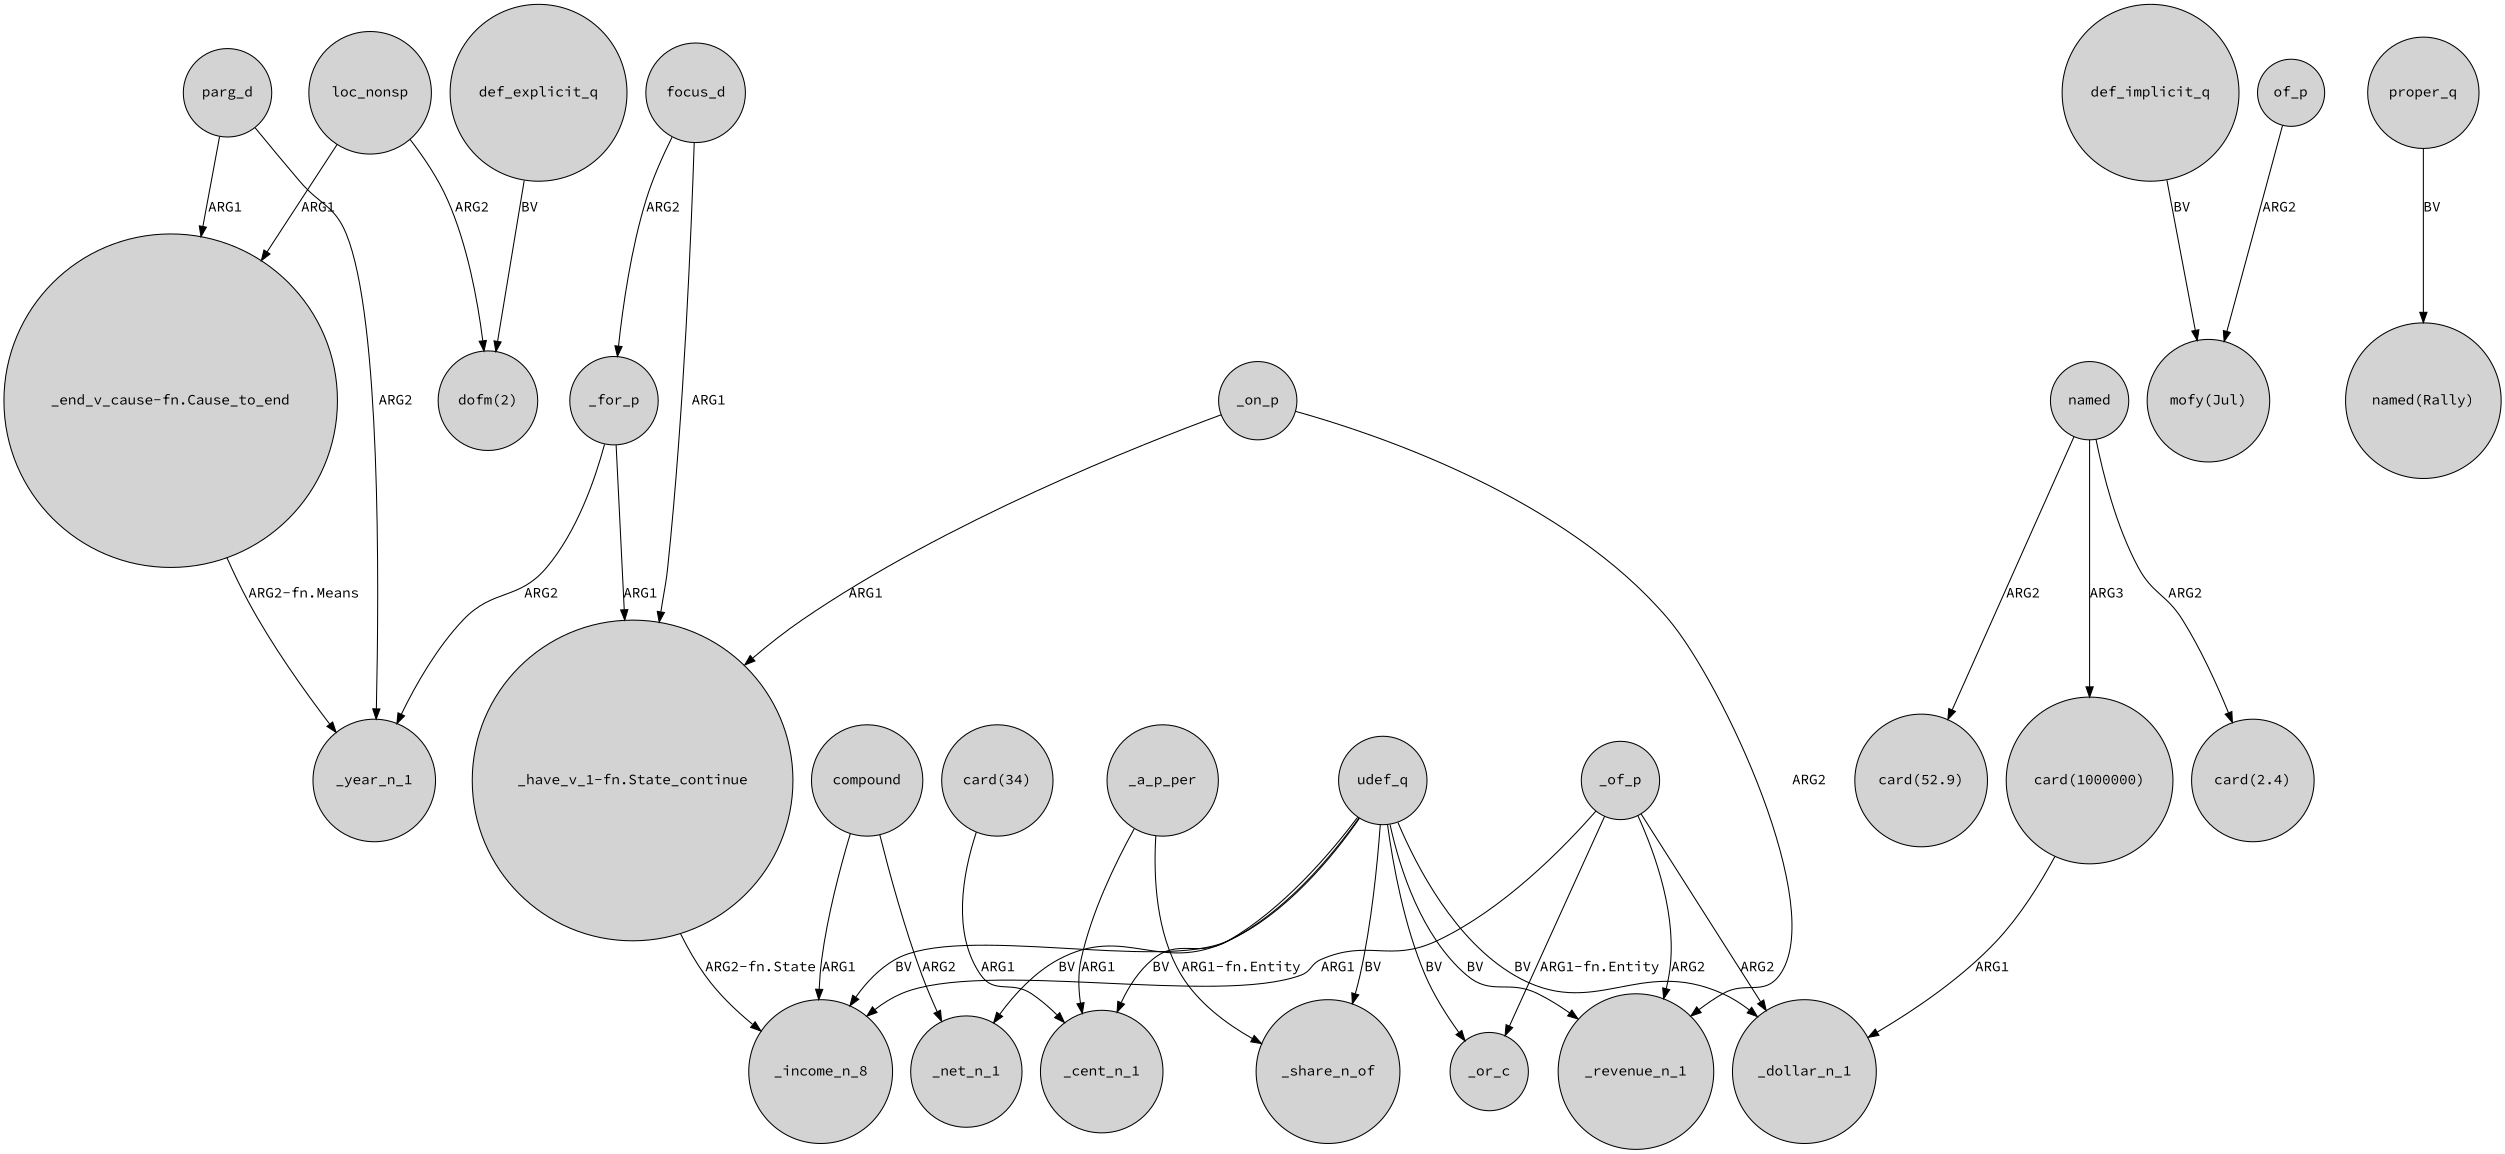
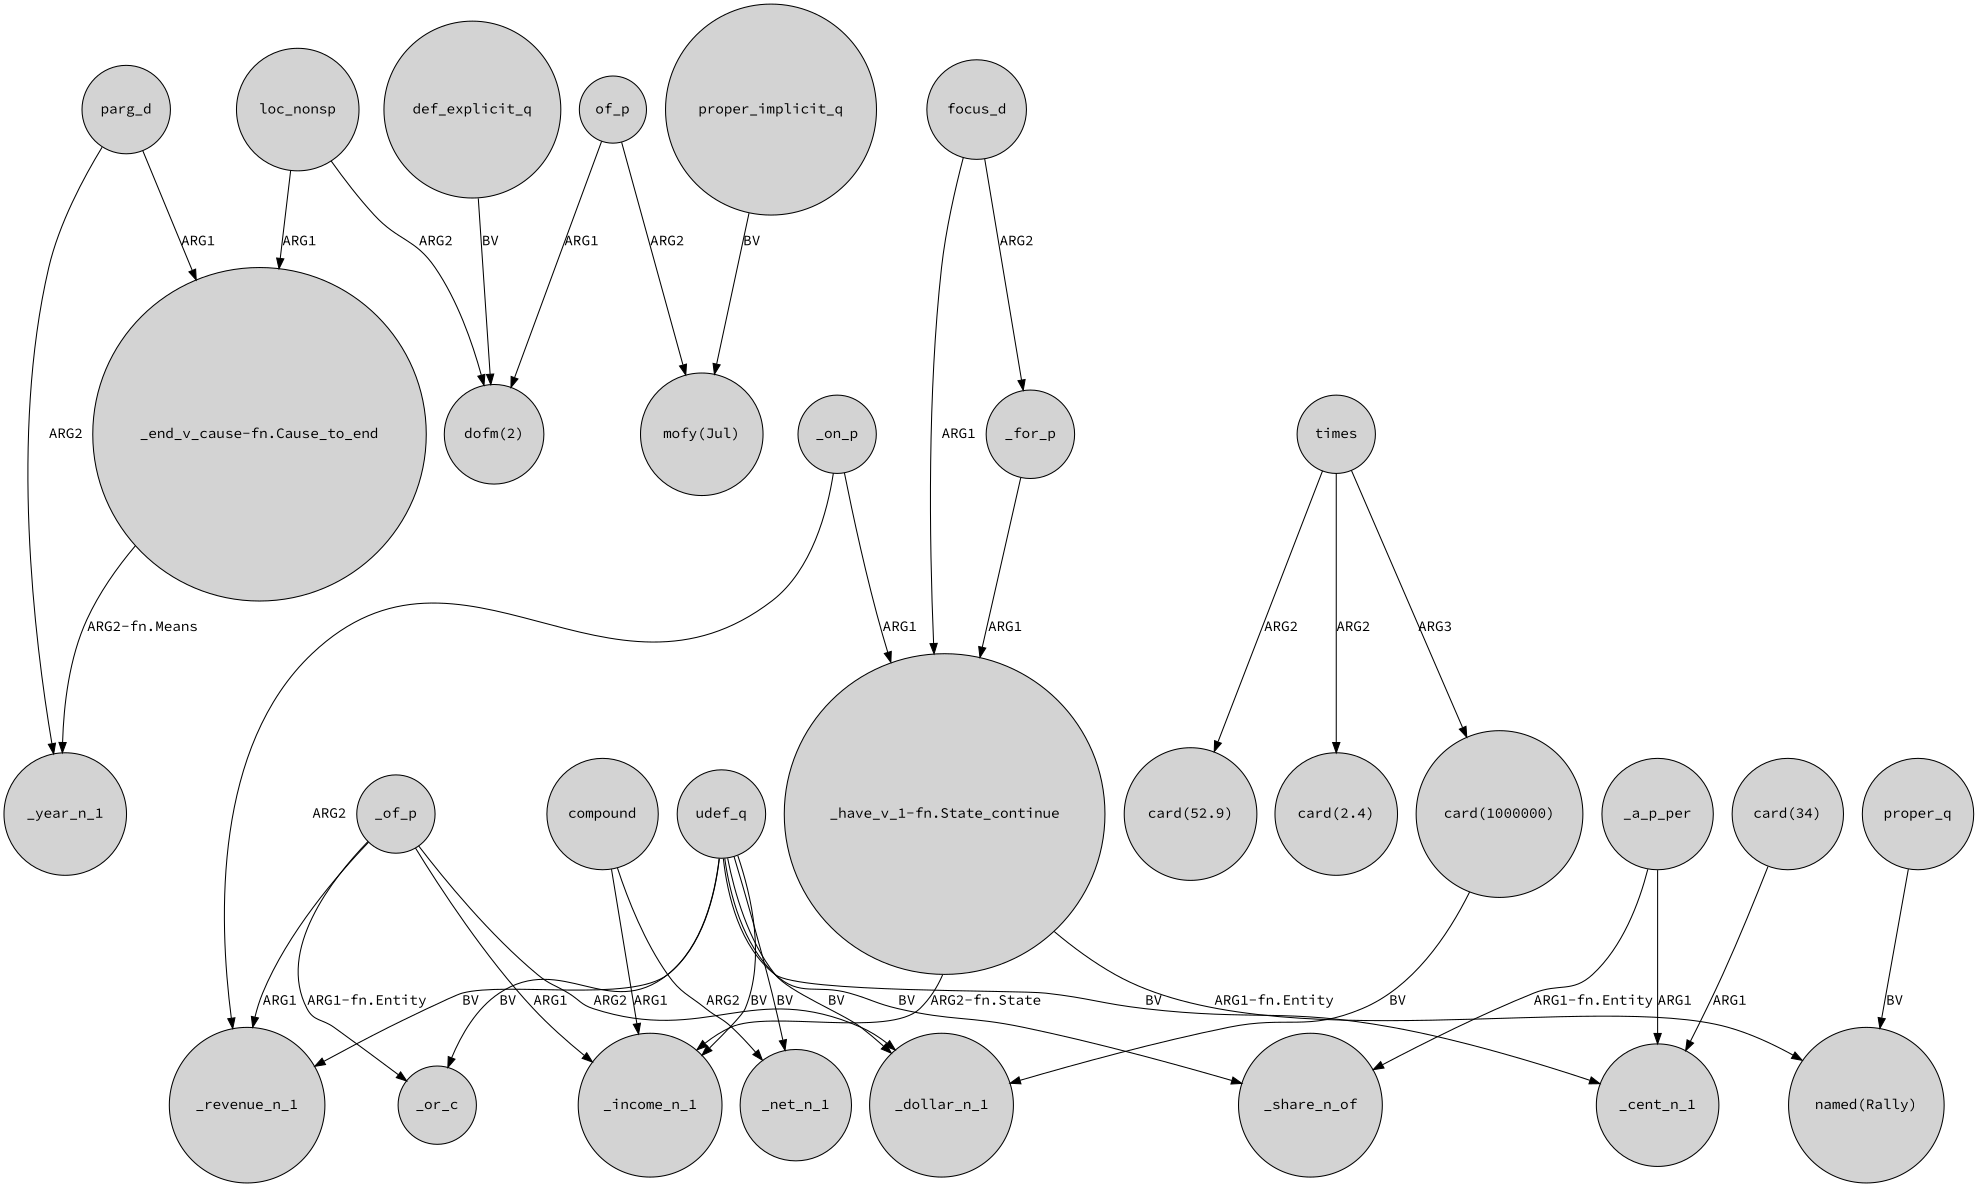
(2151, 93) -> (771, 110)
none -> (558, 259)
(2090, 401) -> (1336, 434)
(517, 590) -> none
(1689, 967) -> (280, 1001)
(1992, 967) -> (1398, 1001)
none -> (1417, 1020)
(821, 1072) -> (650, 1105)
